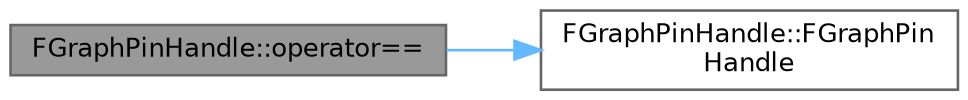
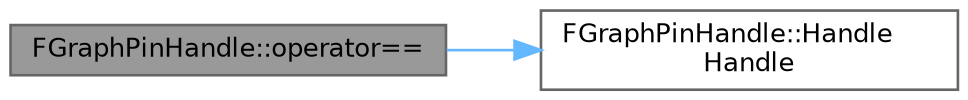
(749, 50) -> (749, 50)
